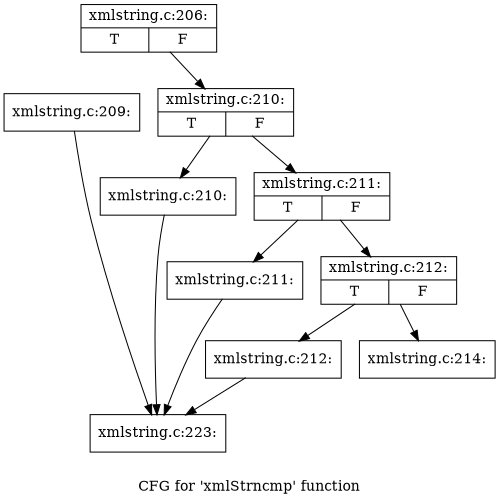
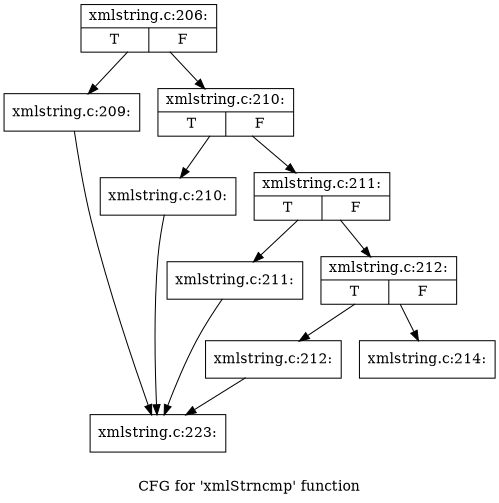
none -> (112, 69)
